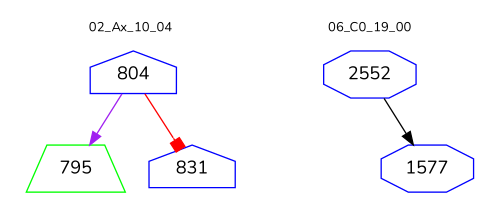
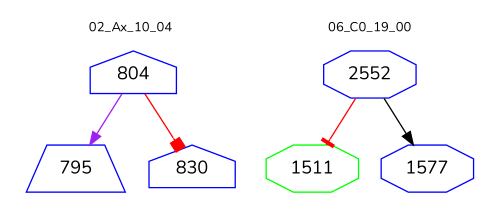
(76, 169) -> (76, 169)
(192, 169) -> (192, 169)
none -> (312, 169)
